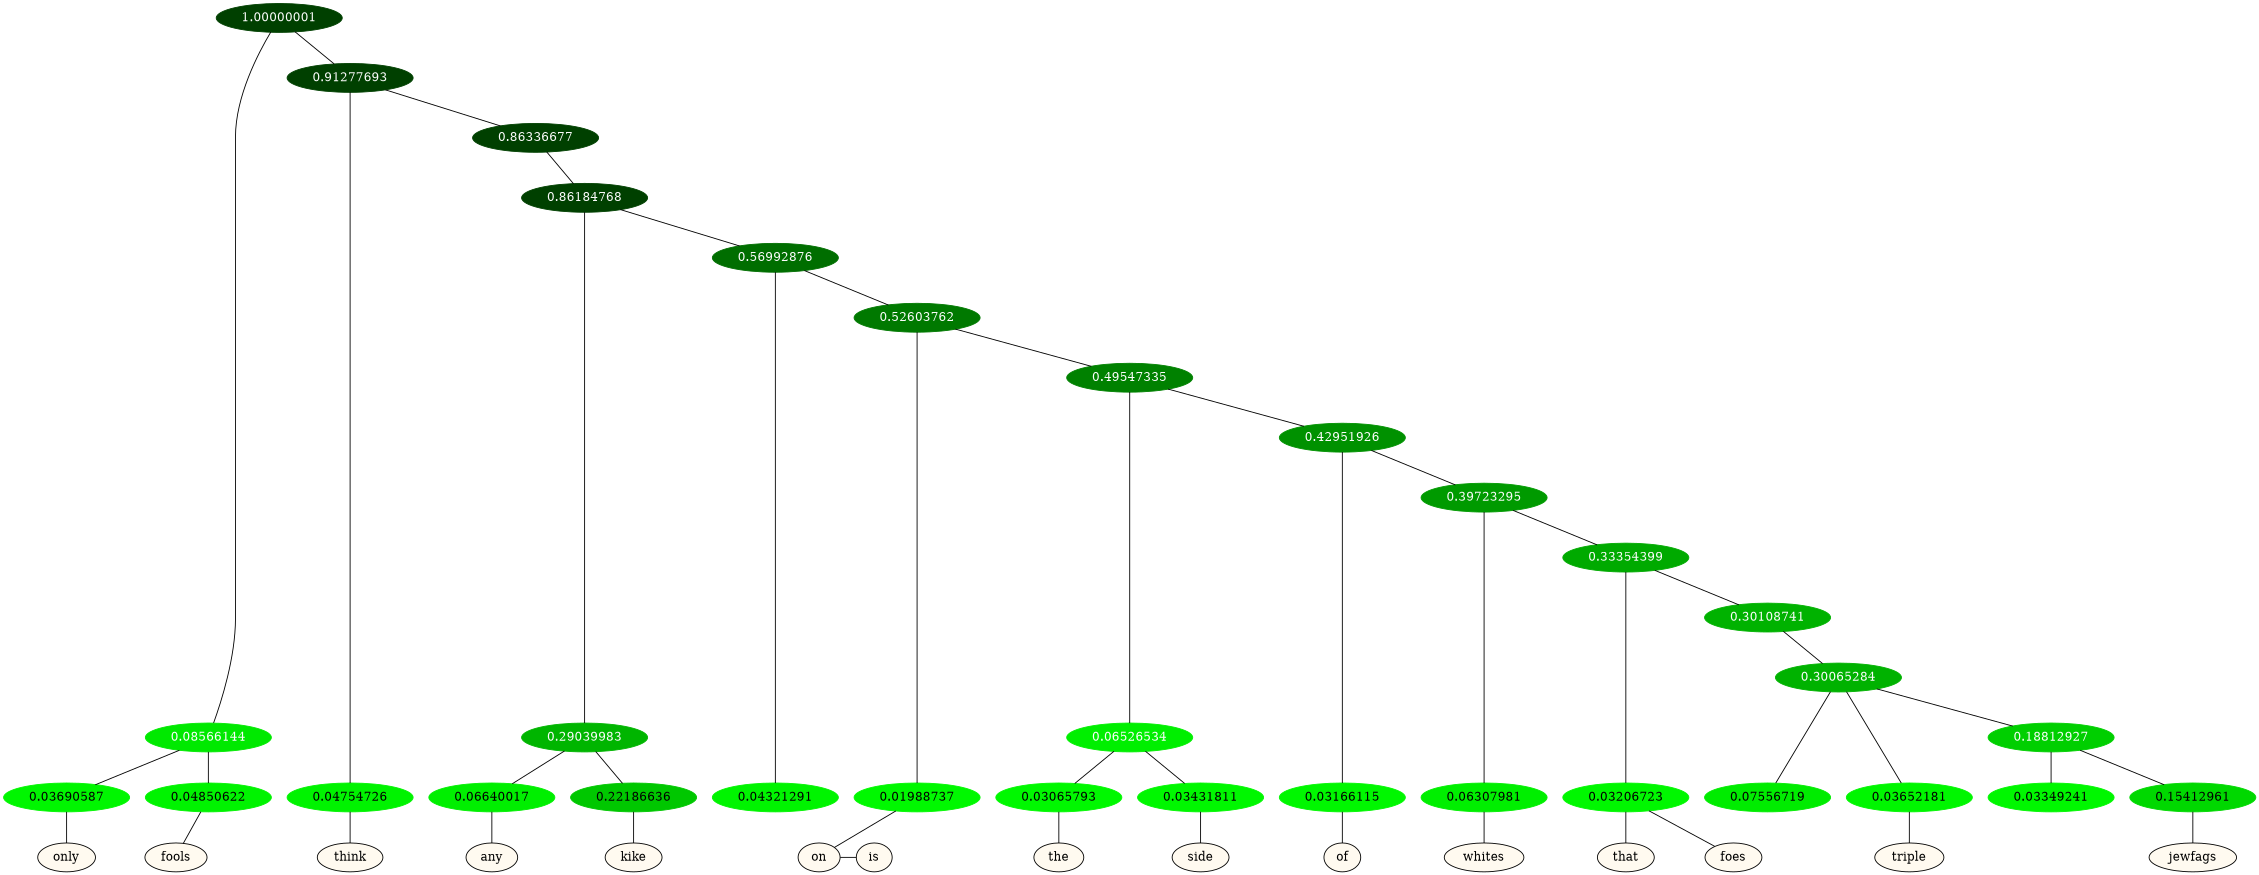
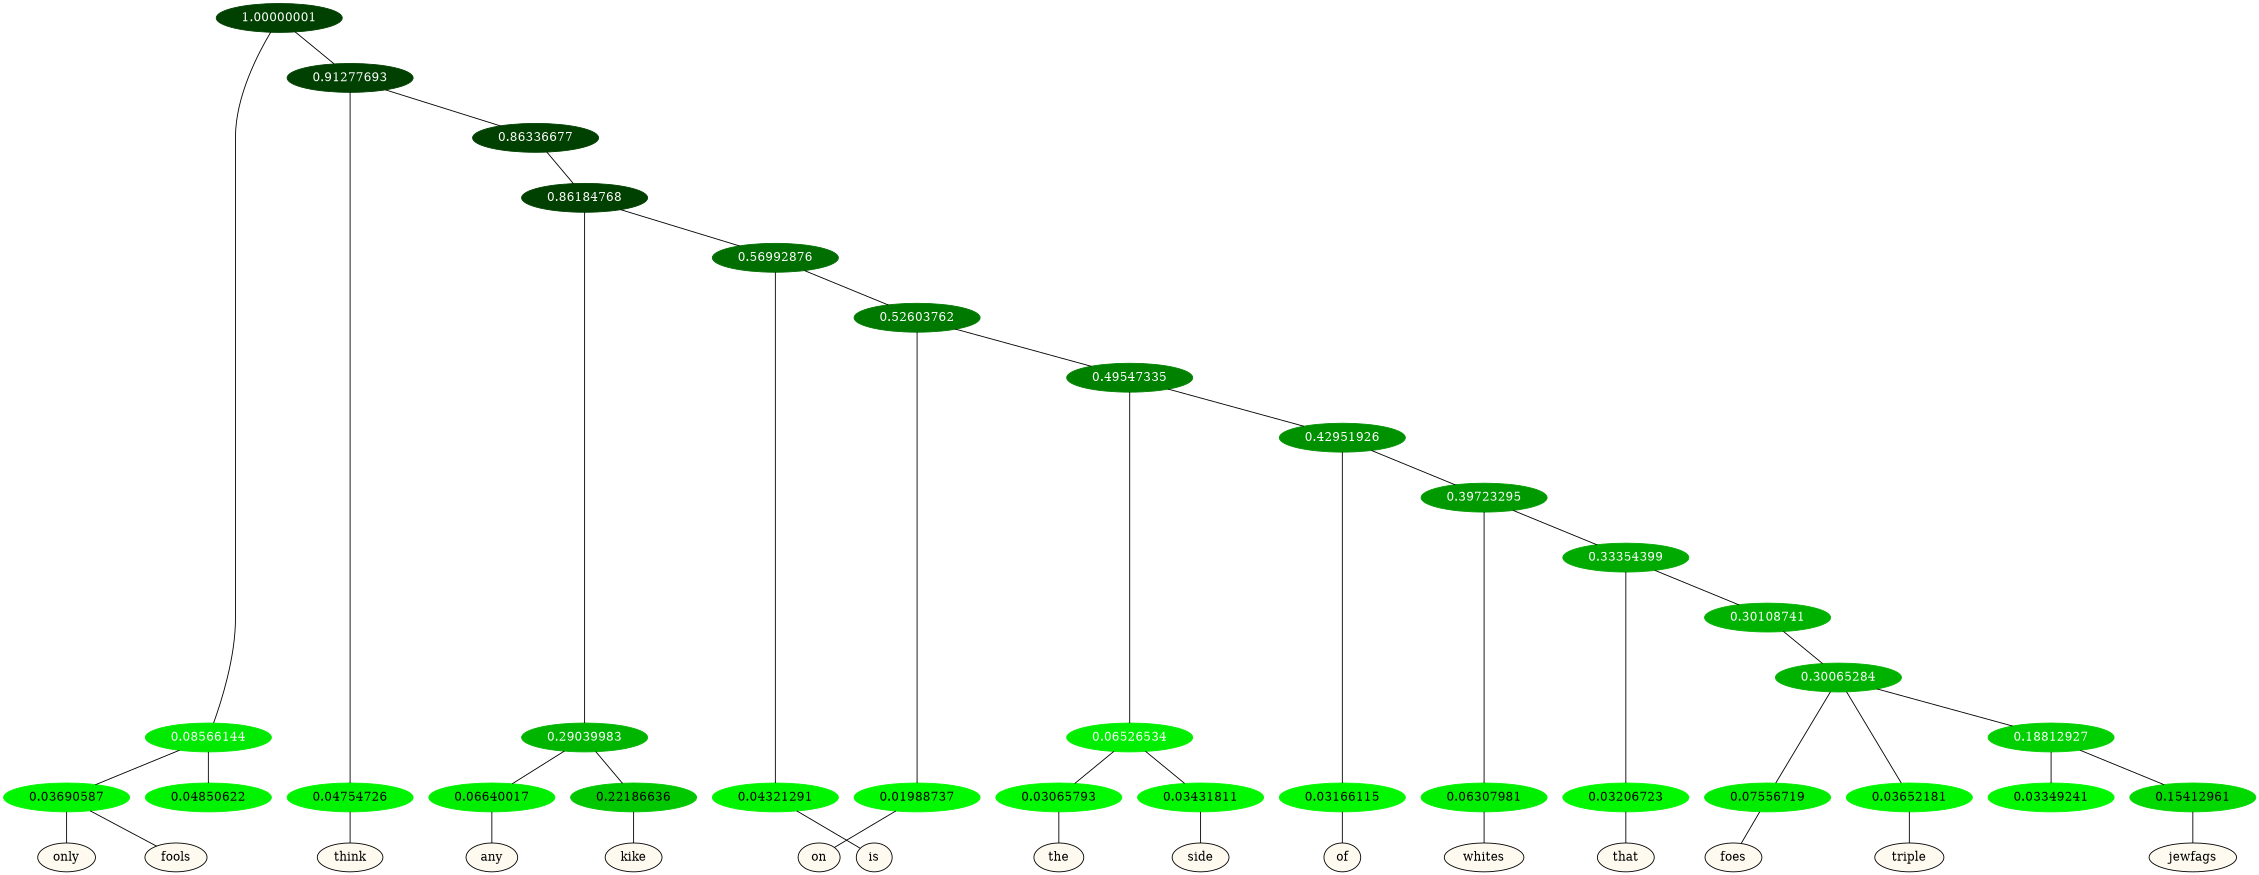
(192, 828) -> (123, 828)
(1682, 829) -> (1750, 828)
(848, 857) -> (828, 830)
